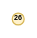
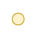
(18, 18) -> none
